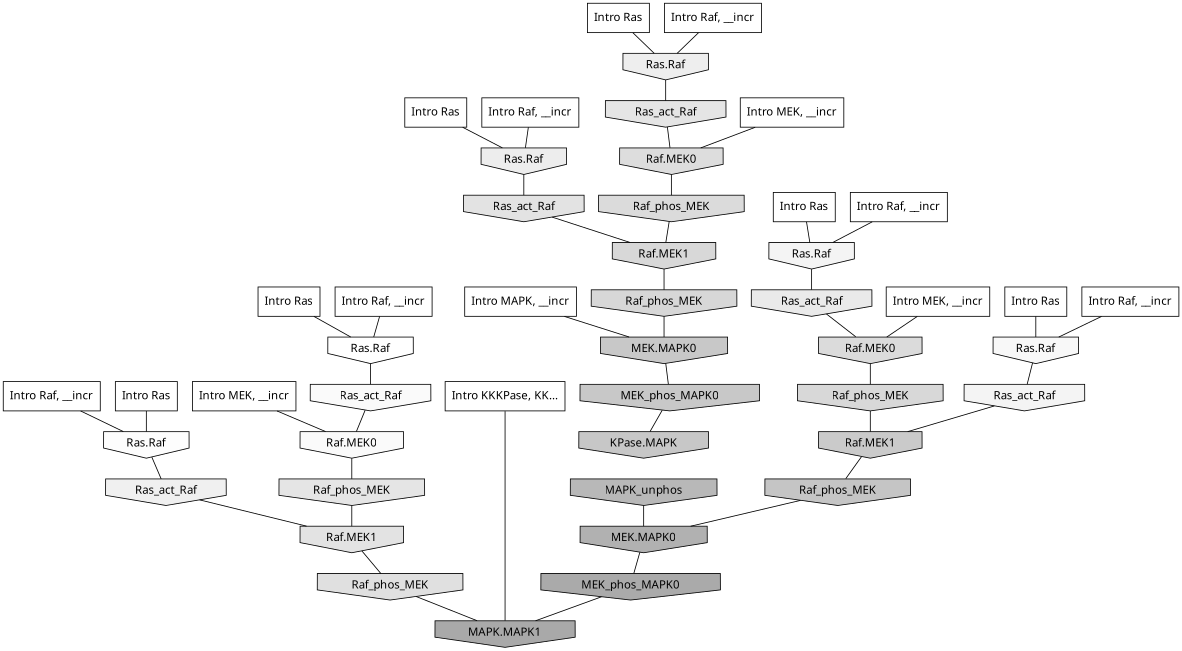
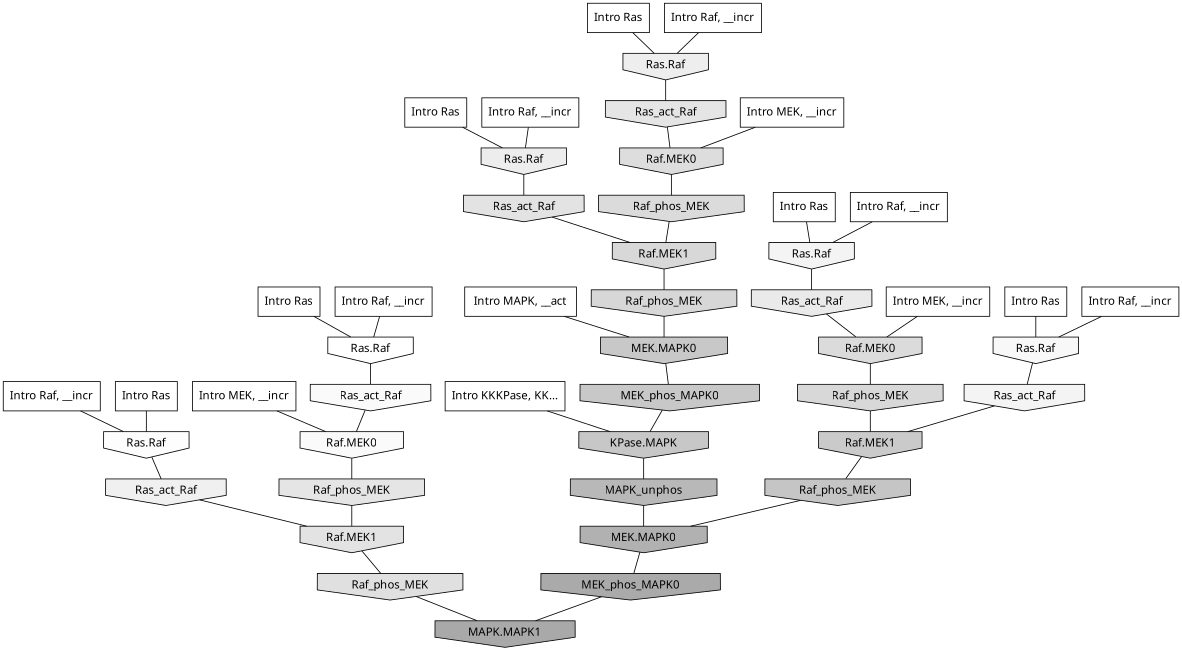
(521, 302) -> (521, 302)
none -> (644, 469)
(505, 516) -> (579, 421)
